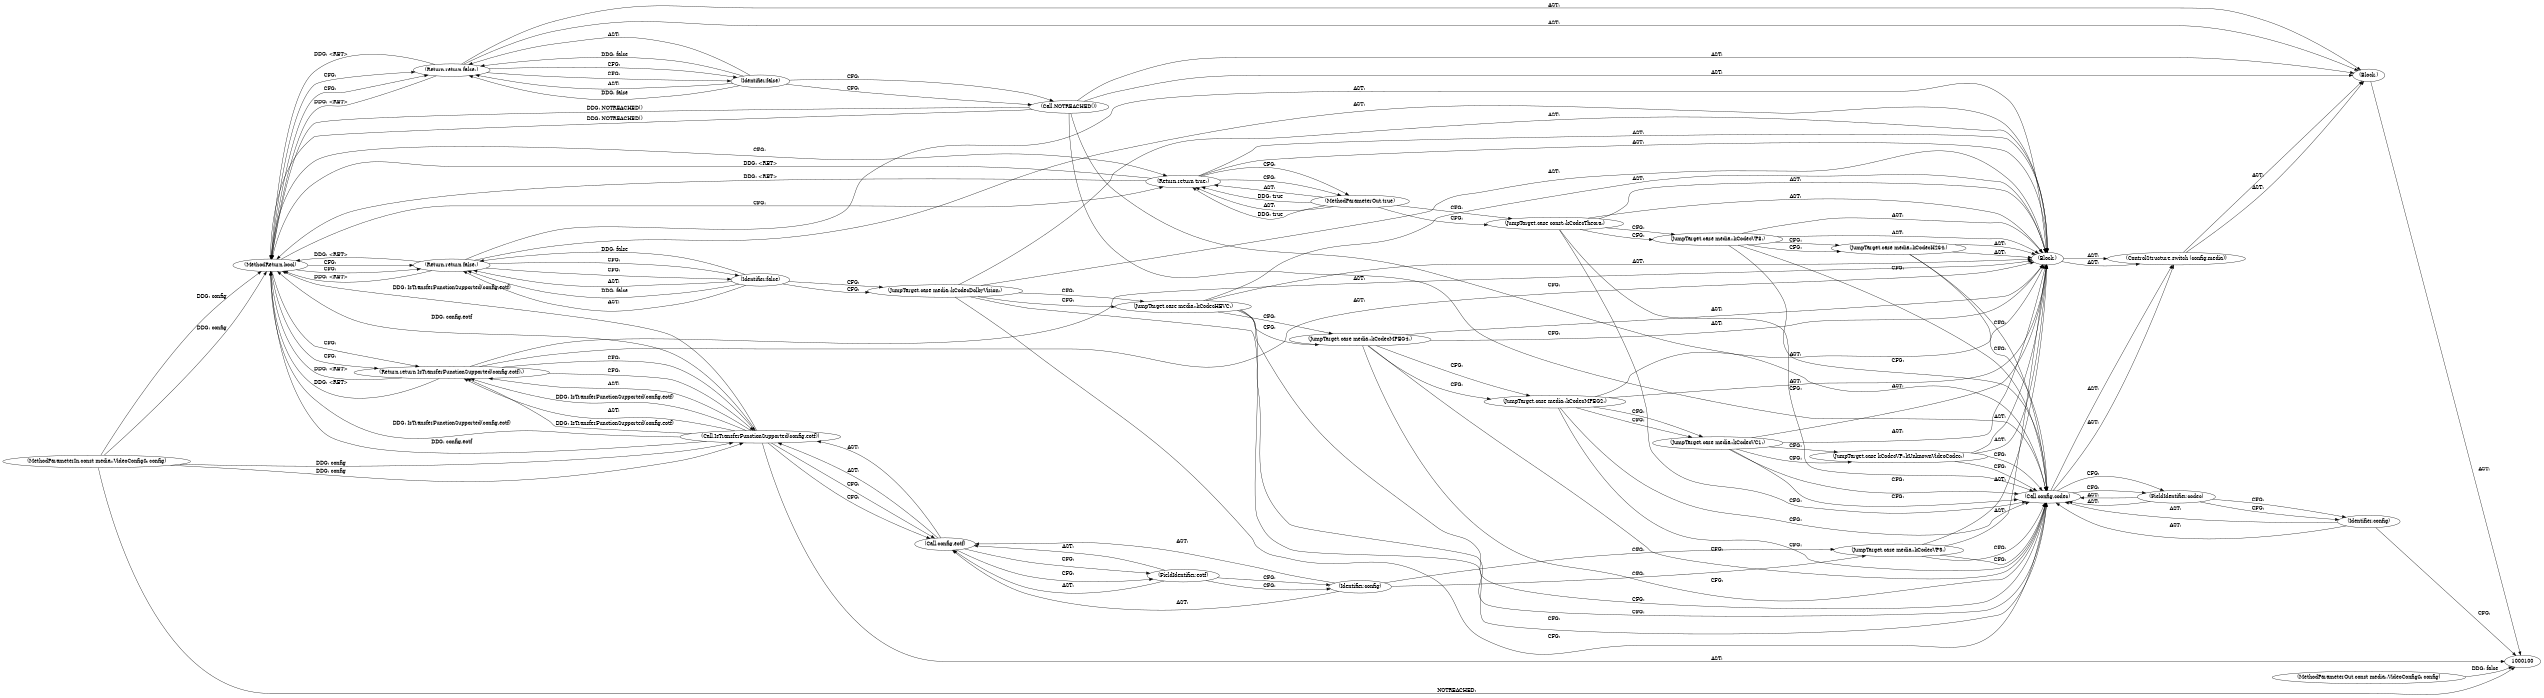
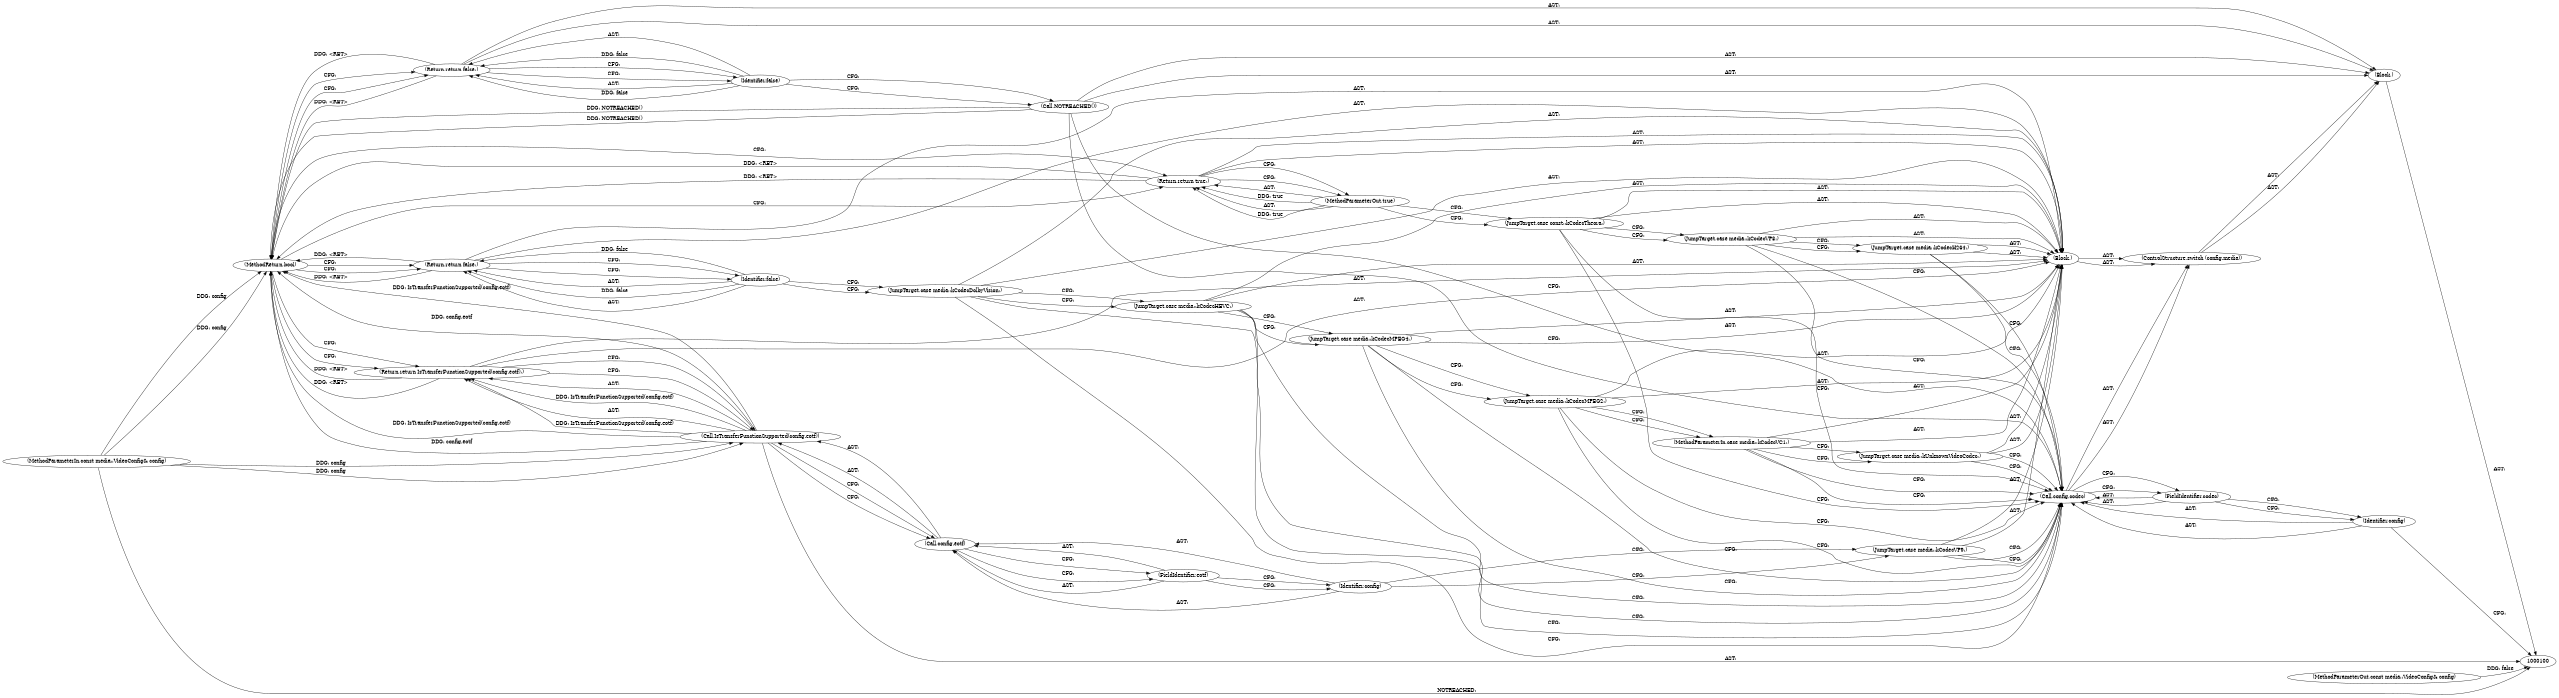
(1718, 443) -> (1732, 443)
(1899, 457) -> (1920, 457)
